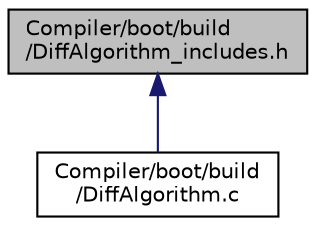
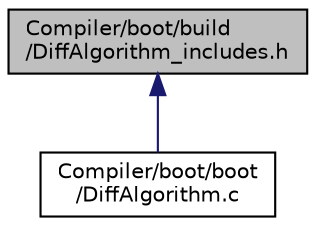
(158, 185) -> (158, 185)
